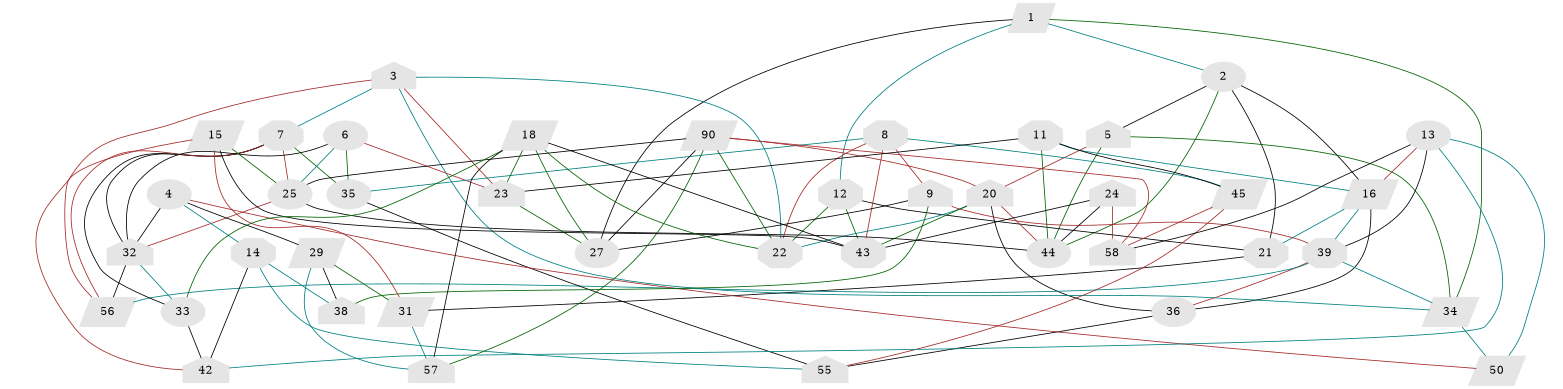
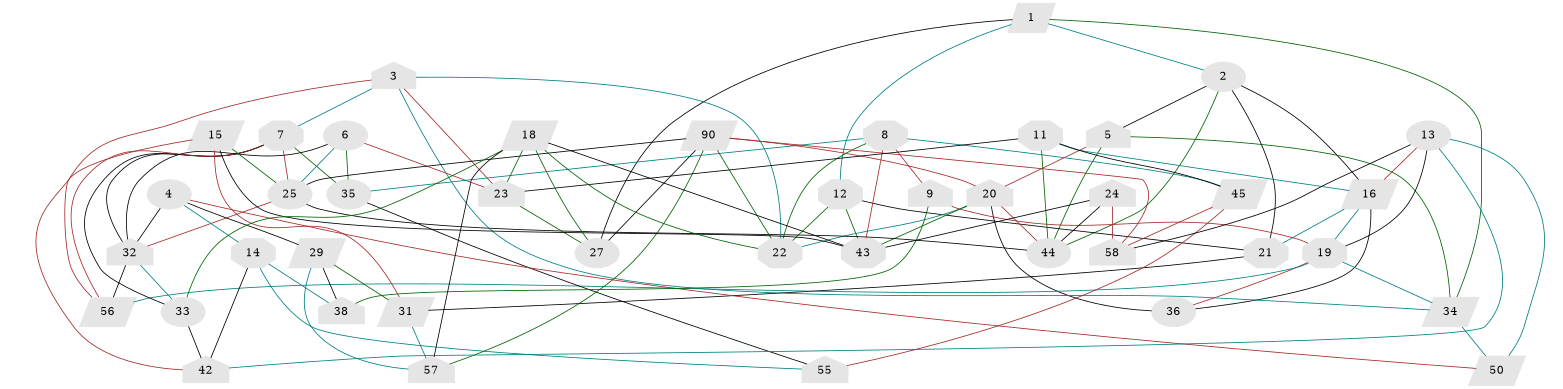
(811, 179) -> (811, 179)
(771, 227) -> none
(1325, 253) -> (1325, 253)
(1000, 341) -> none
